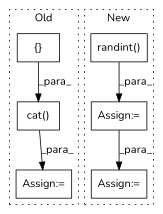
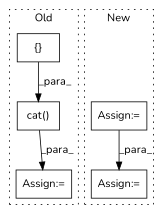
(119, 48) -> none
